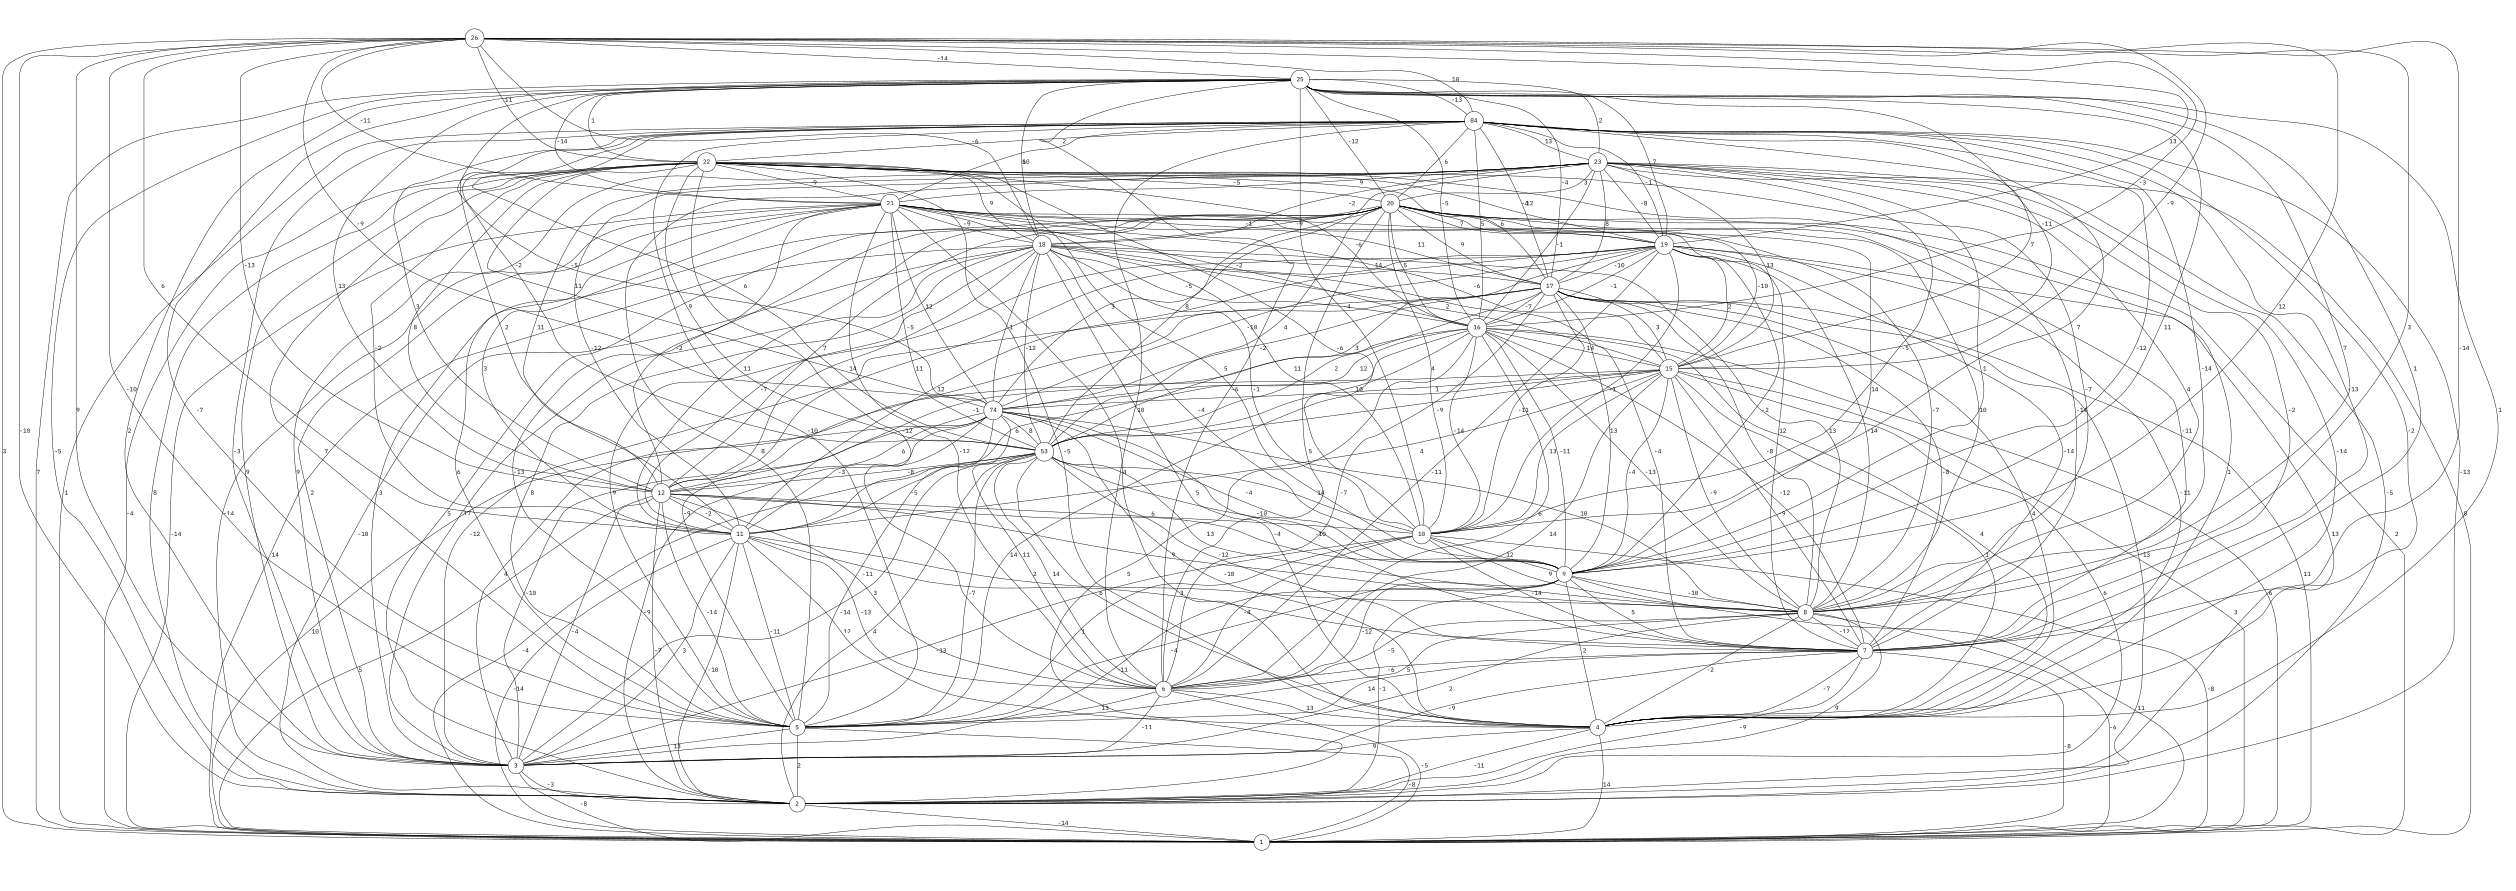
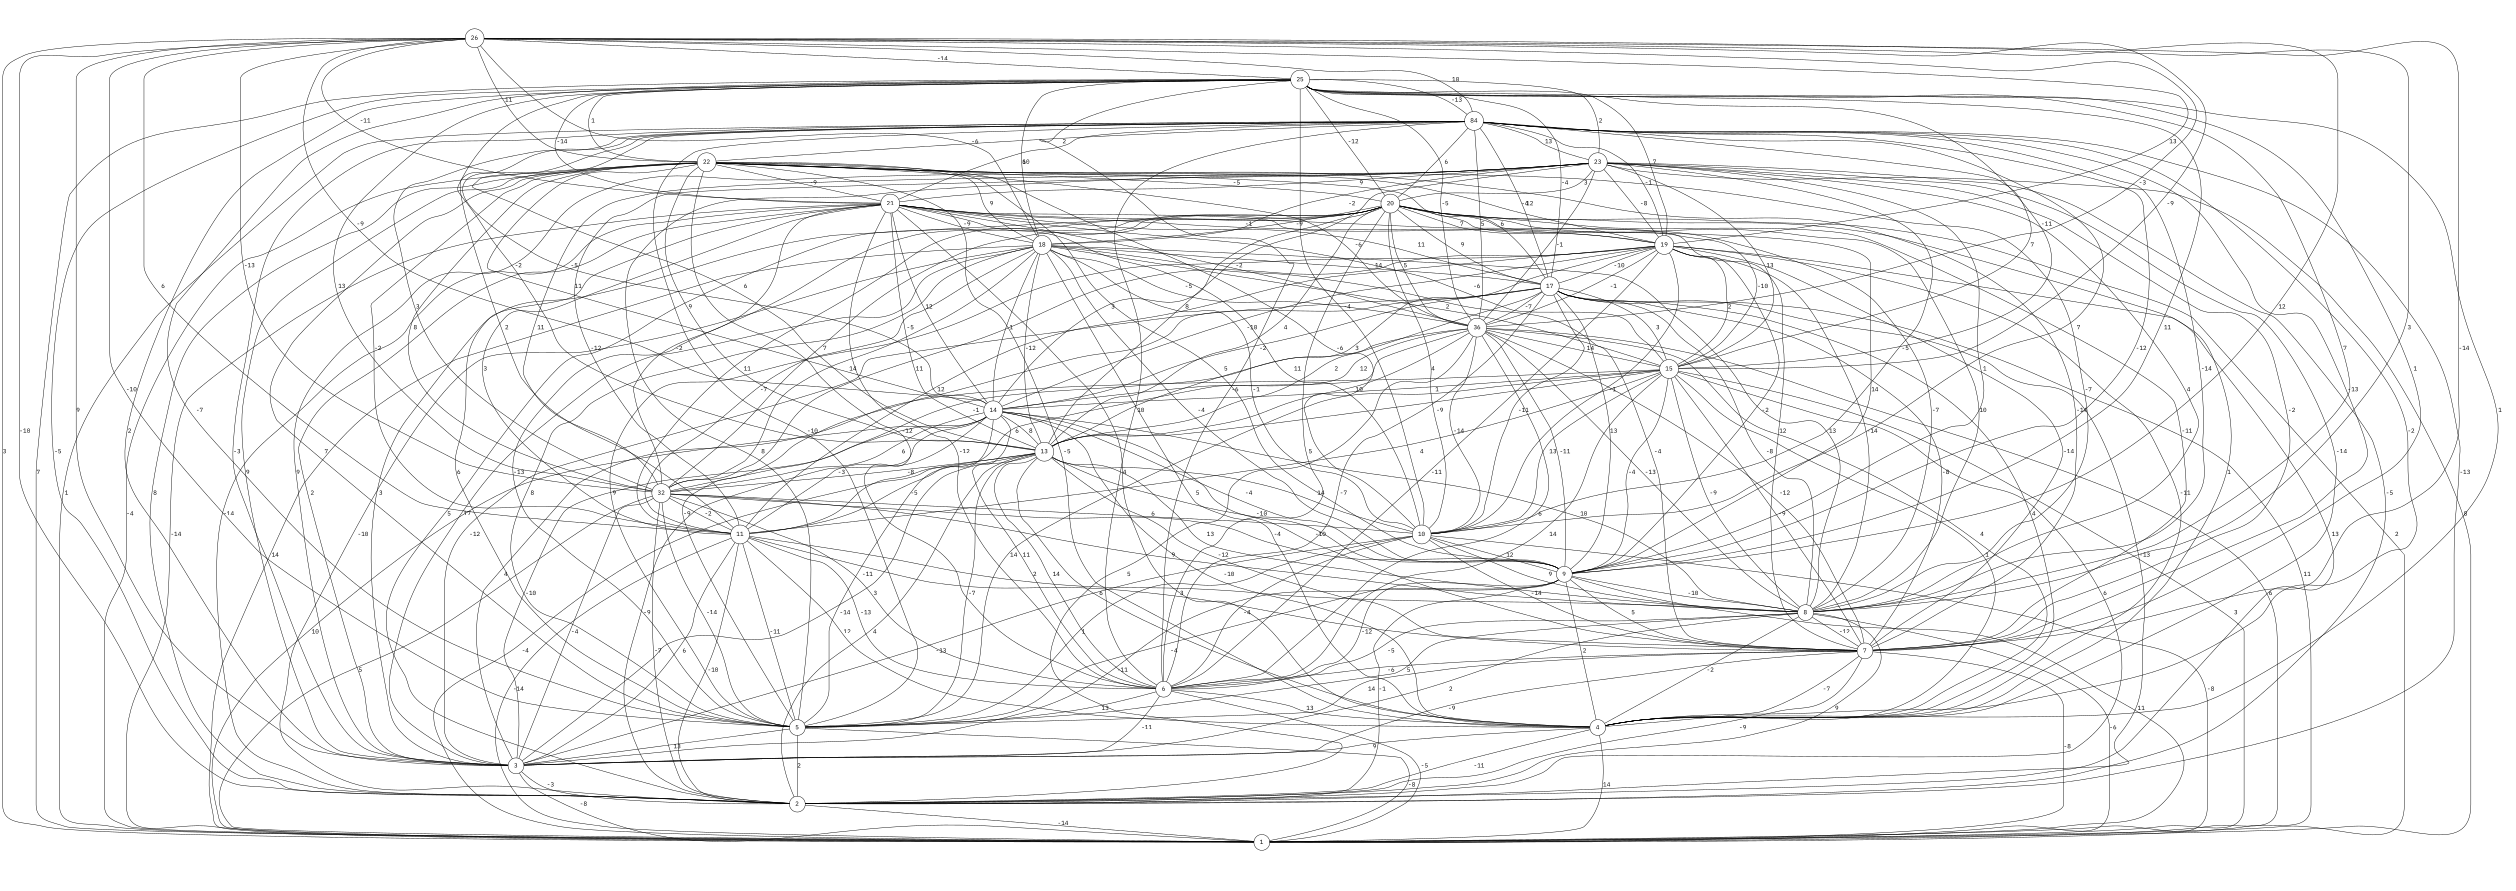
(1602, 240) -> none
(1477, 328) -> (1477, 328)
(993, 410) -> (993, 410)
(1044, 452) -> (1044, 452)
(661, 493) -> (661, 493)
(684, 651) -> (684, 651)
